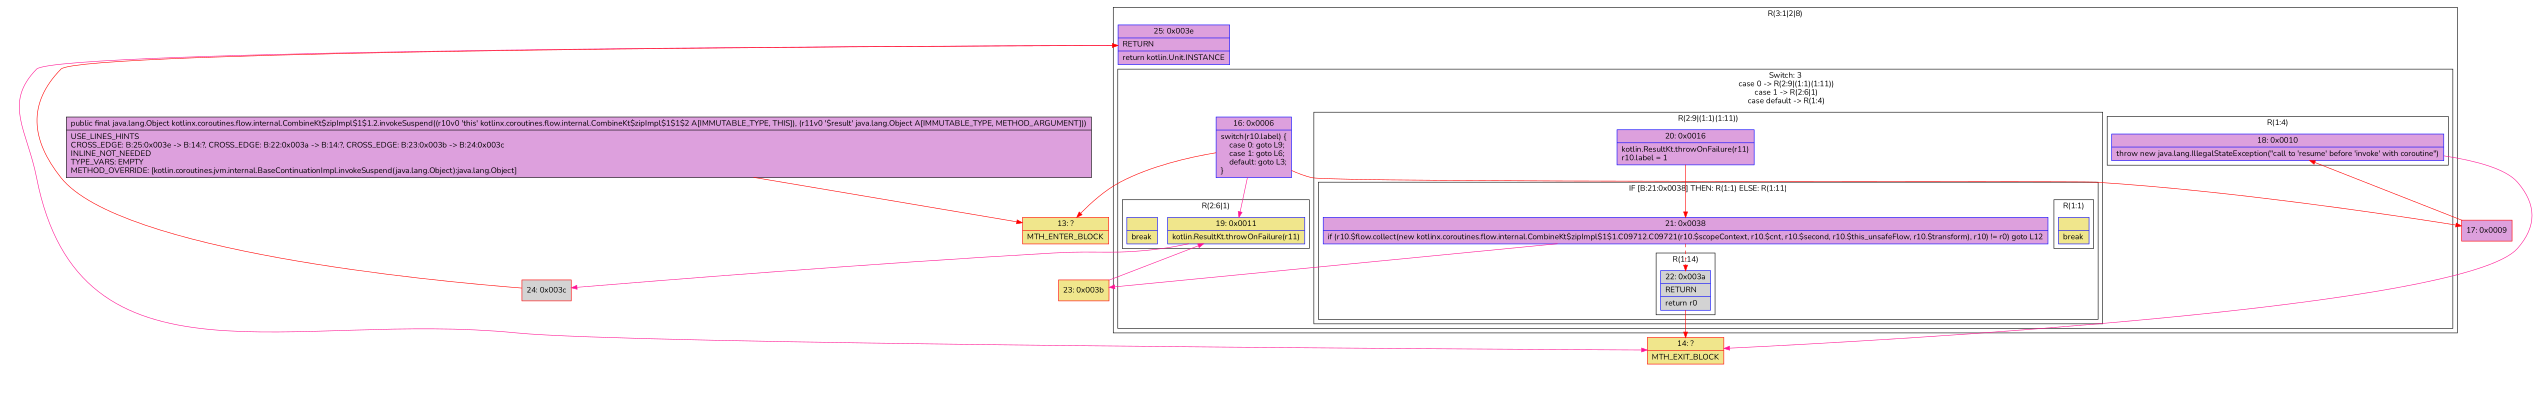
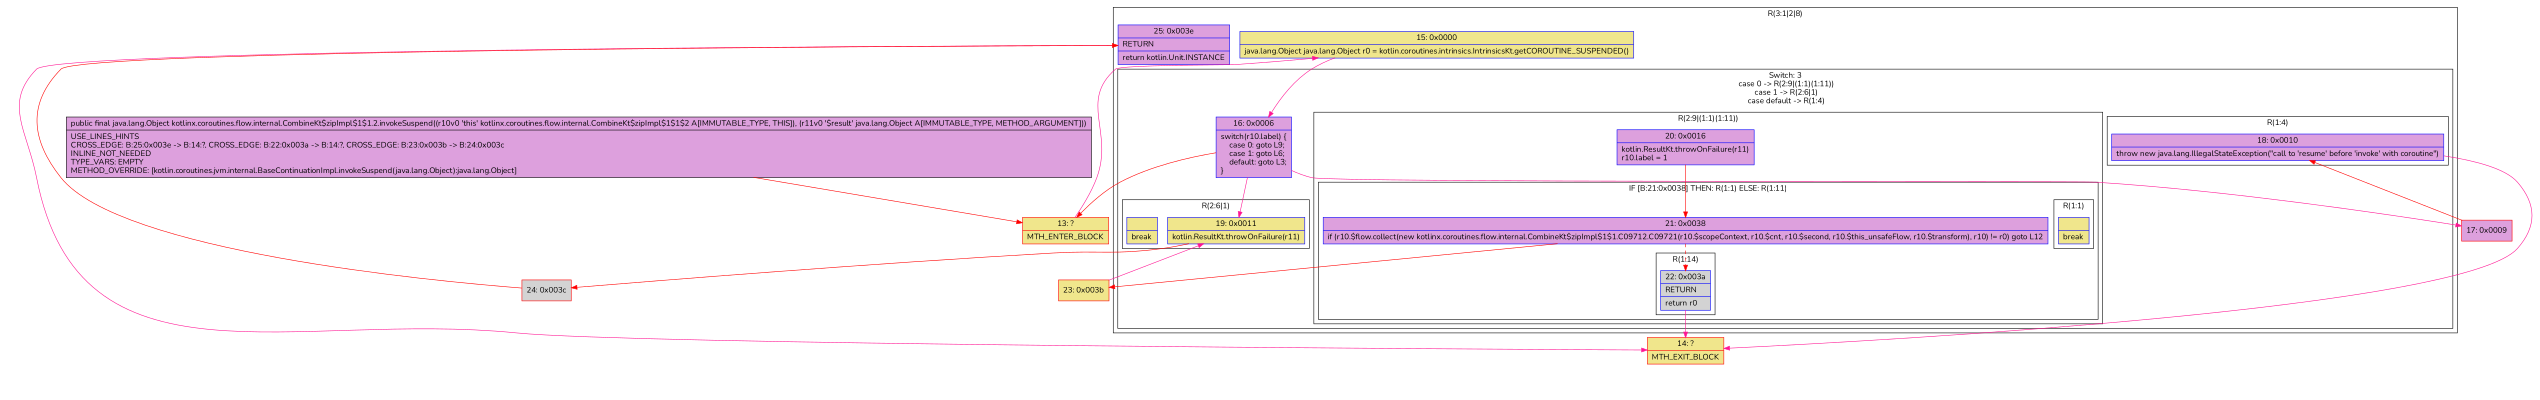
none -> (1437, 45)
(2108, 183) -> (2108, 183)
(883, 264) -> (883, 264)
(1336, 265) -> (1336, 265)
(1686, 321) -> (1686, 321)
